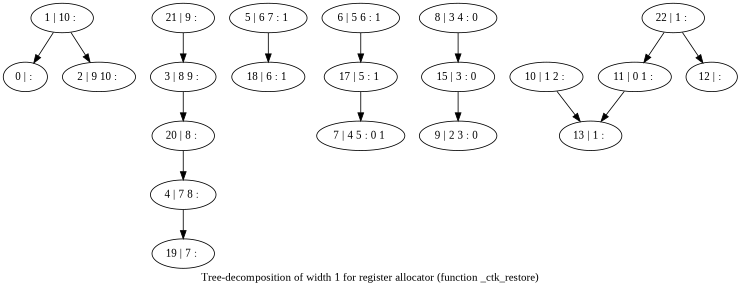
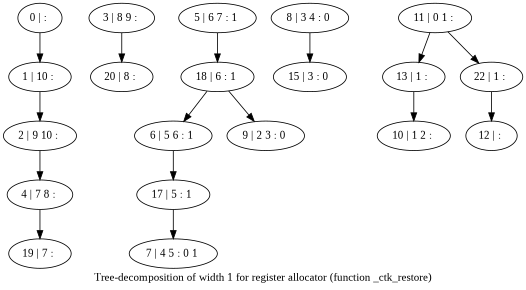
(183, 18) -> none
(46, 44) -> (40, 43)
(656, 44) -> (460, 44)
(458, 102) -> (239, 103)
none -> (198, 103)
(566, 103) -> (414, 102)
(183, 161) -> (40, 161)
